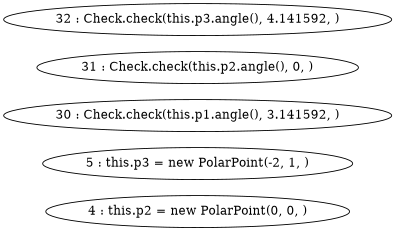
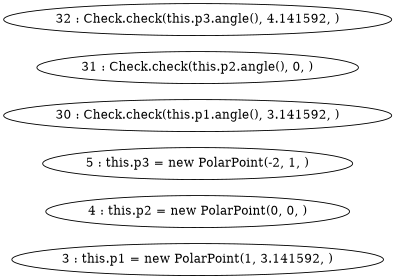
none -> (198, 260)
